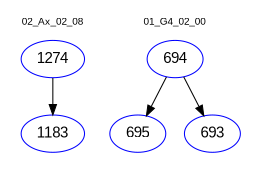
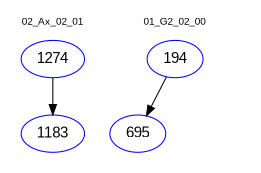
(53, 22) -> (53, 22)
(175, 22) -> (175, 22)
(175, 59) -> (175, 59)
(212, 134) -> none
